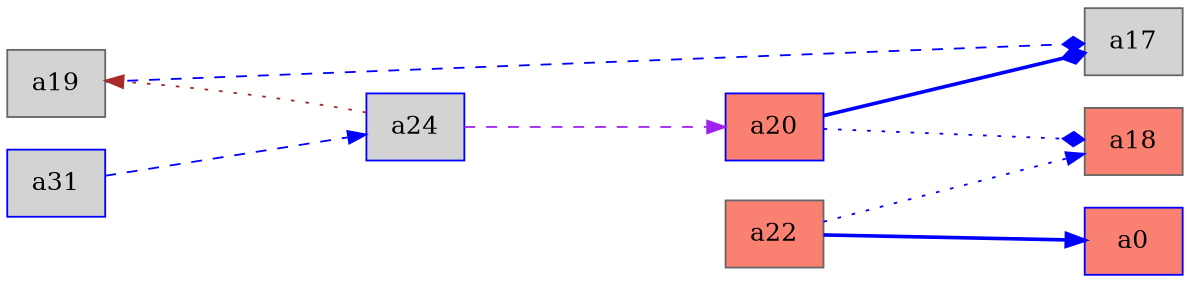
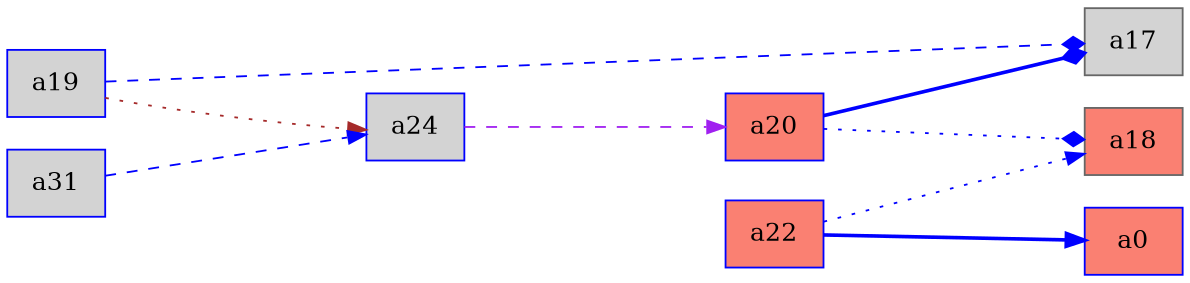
(56, 83) -> (56, 83)
(245, 94) -> (226, 116)
(775, 234) -> (775, 234)
